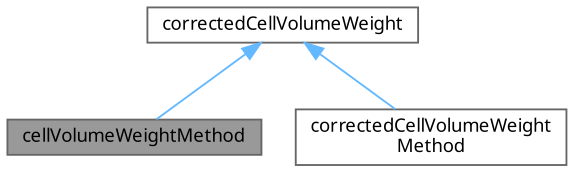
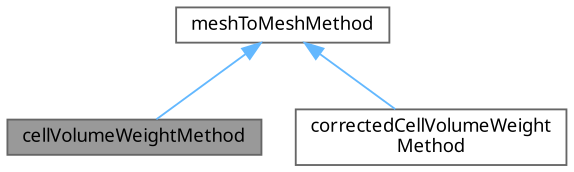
(283, 25) -> (283, 25)
